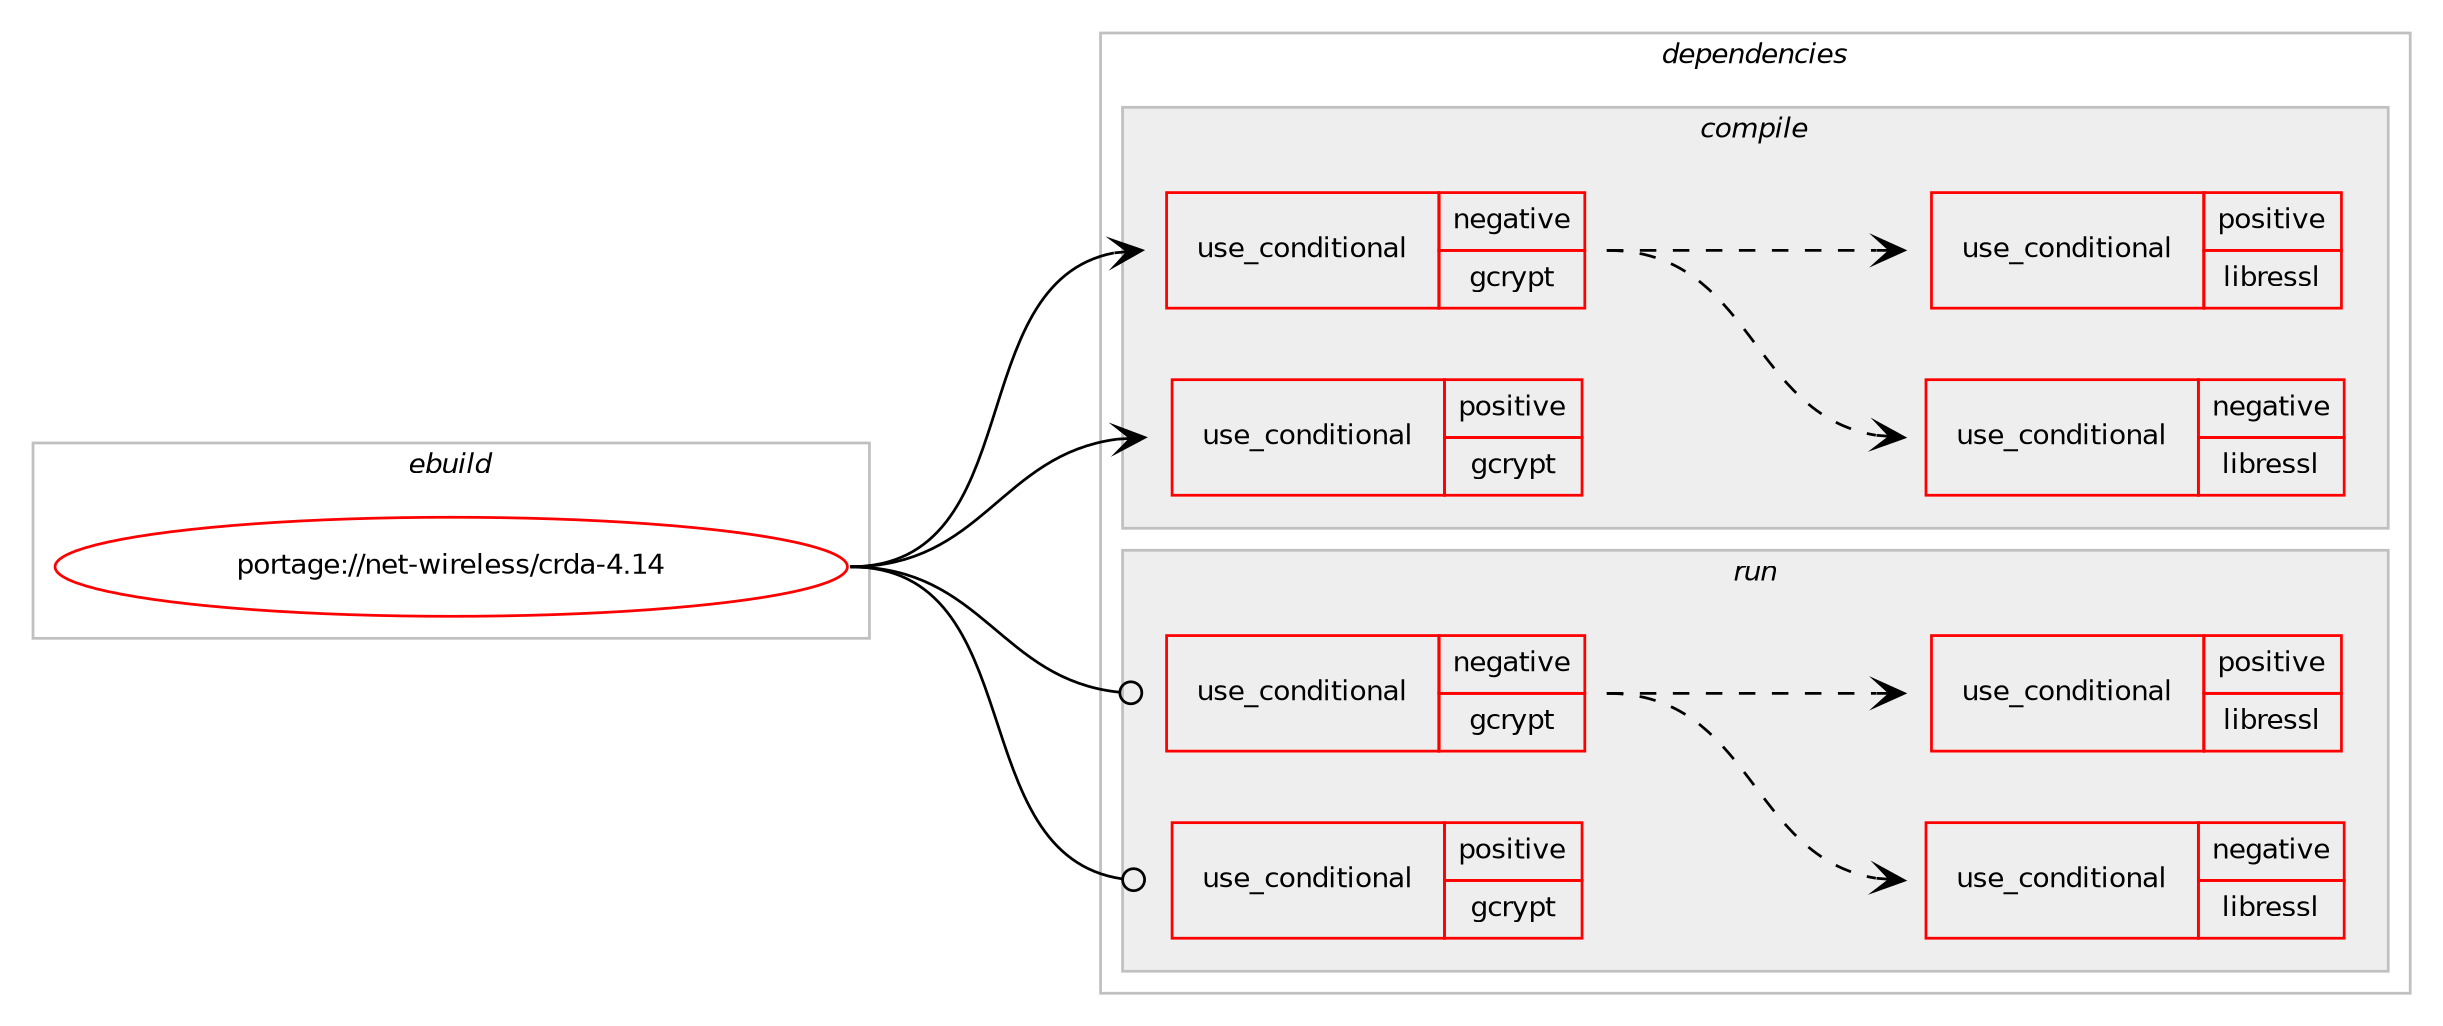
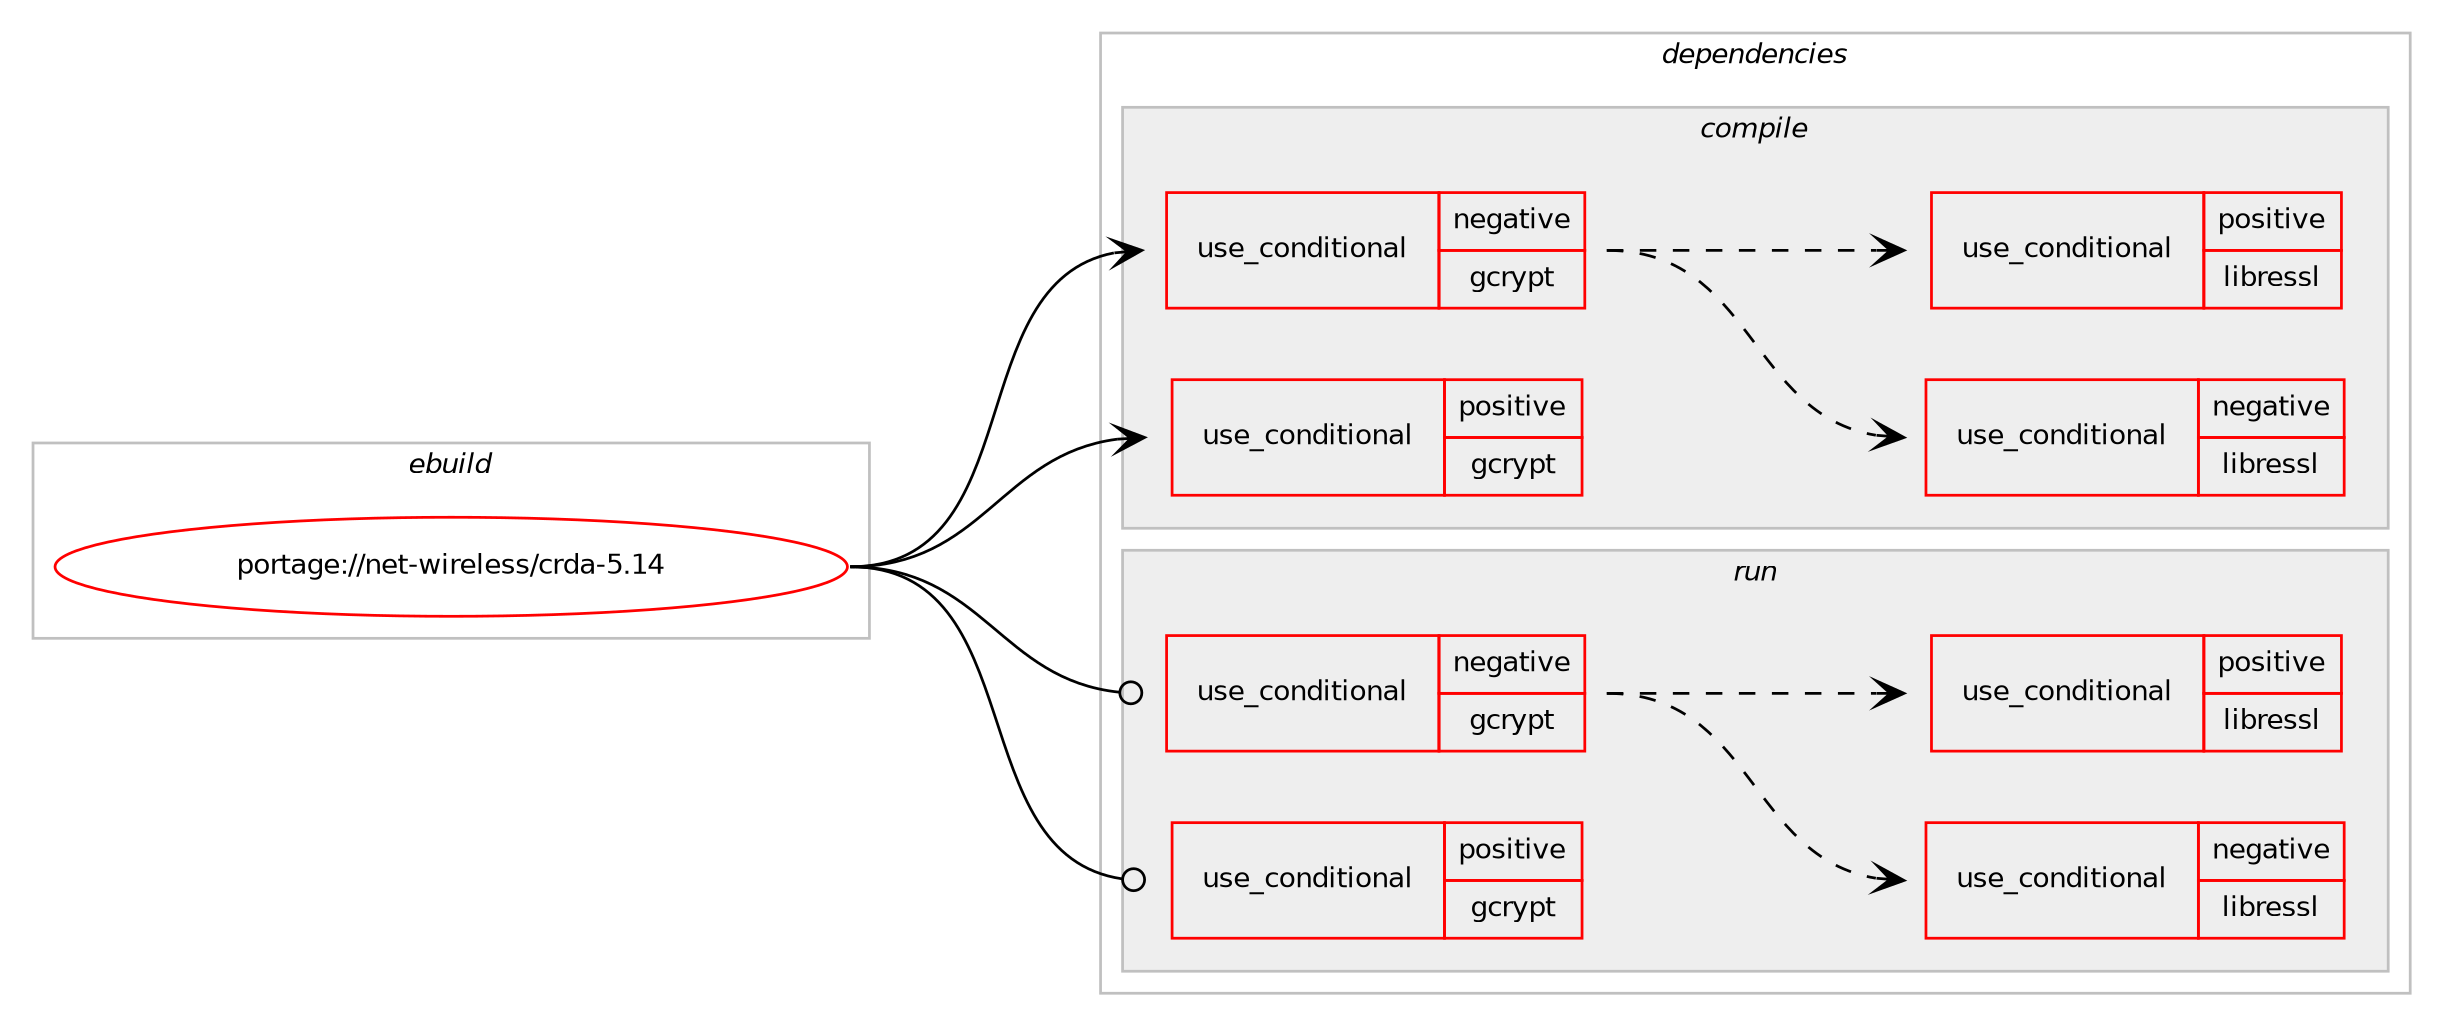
(451, 567) -> (451, 567)
